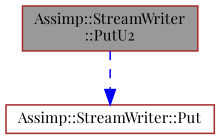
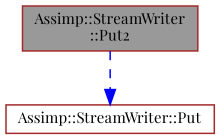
(110, 28) -> (110, 28)
